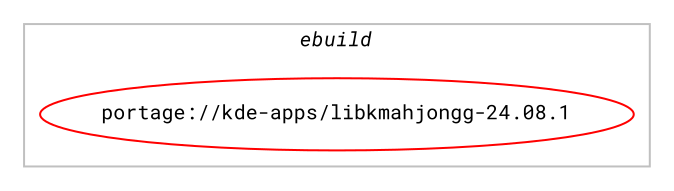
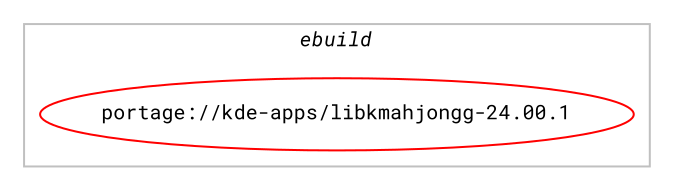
(337, 114) -> (337, 114)
